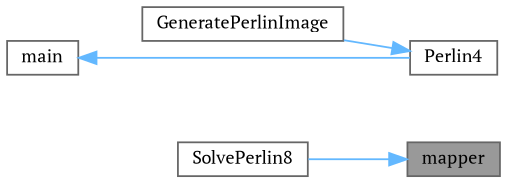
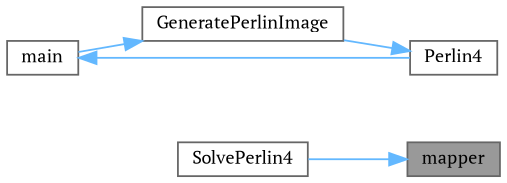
none -> (107, 47)
(243, 159) -> (243, 159)
